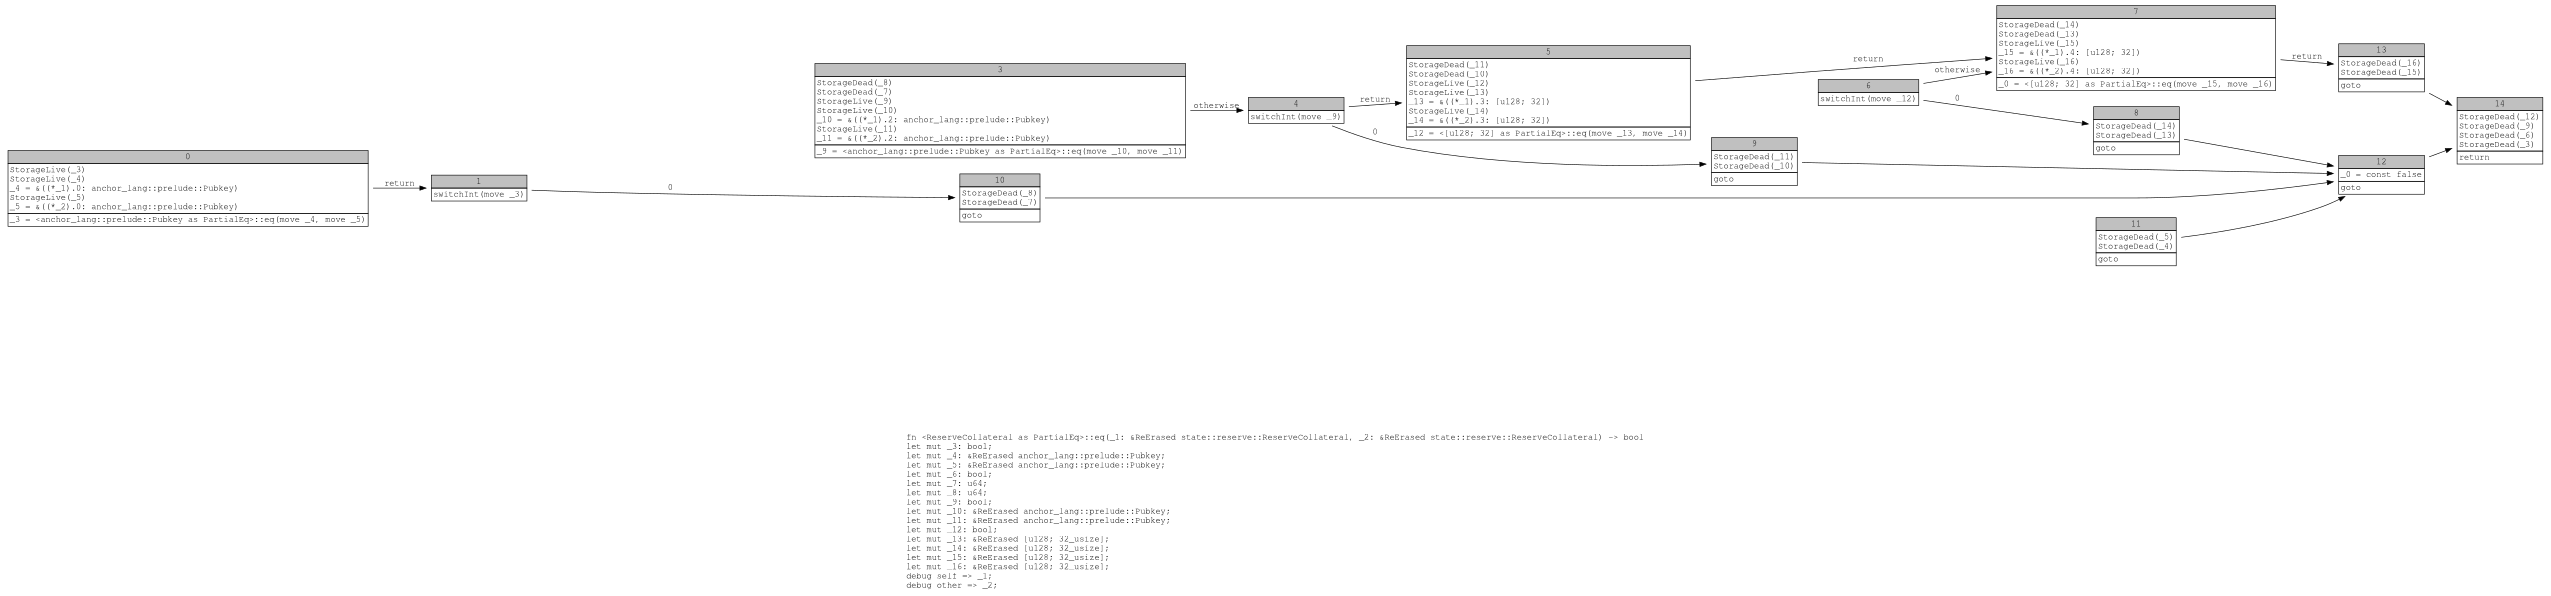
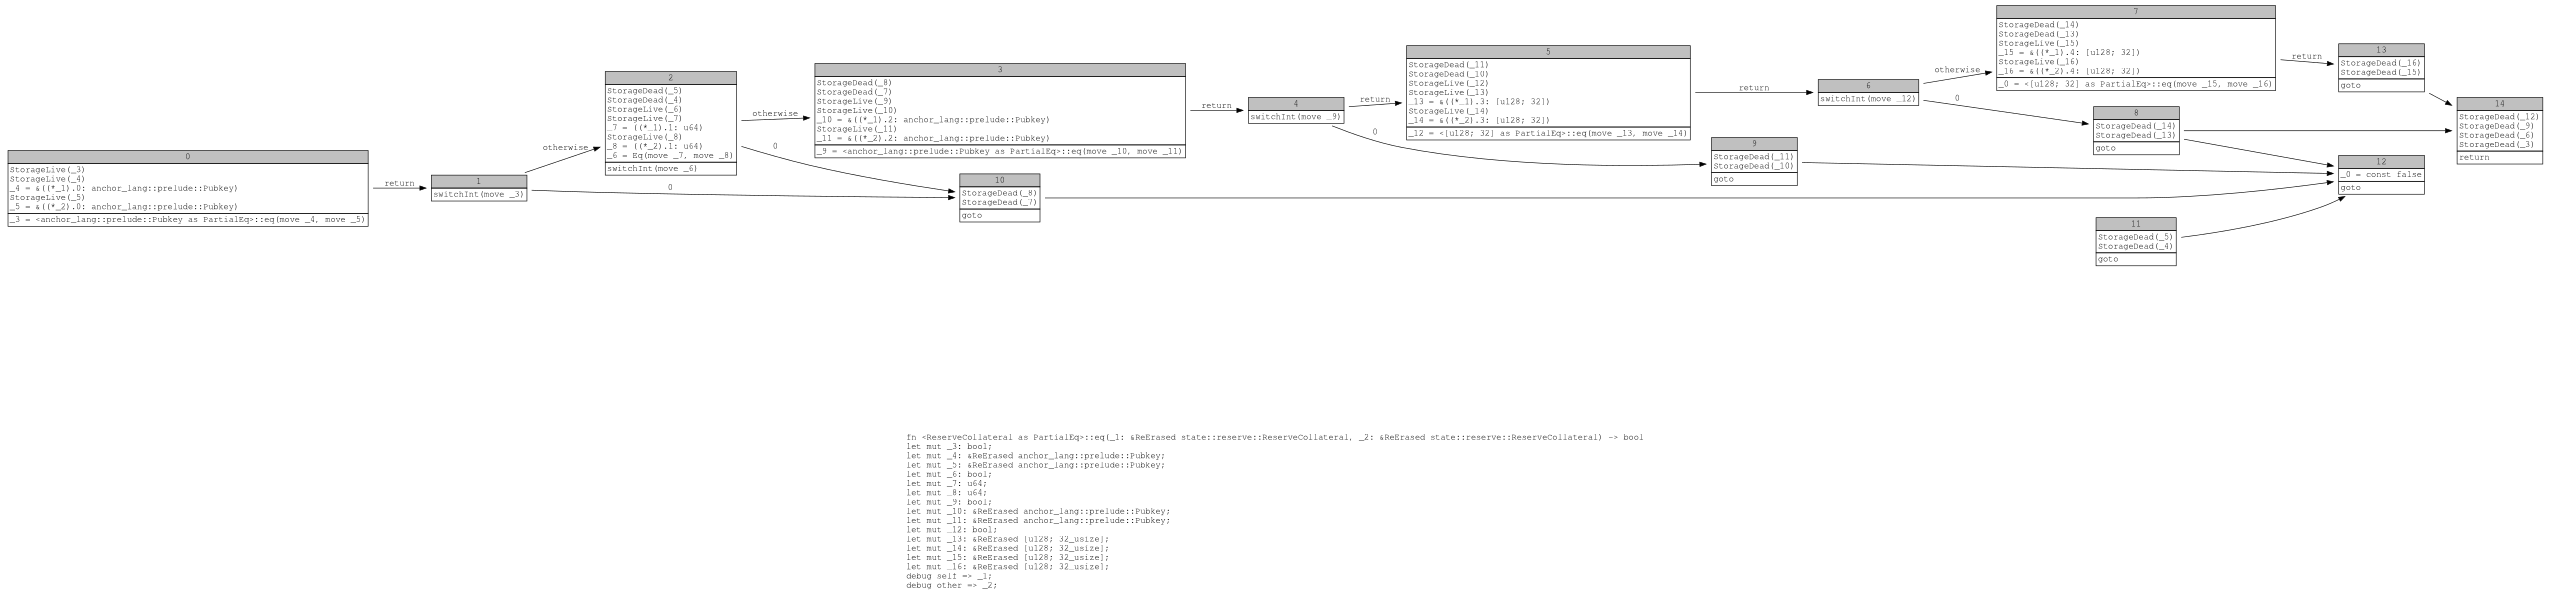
(1840, 69) -> (1751, 92)
(1217, 106) -> (1217, 106)
none -> (671, 123)
(2438, 154) -> (2315, 131)
